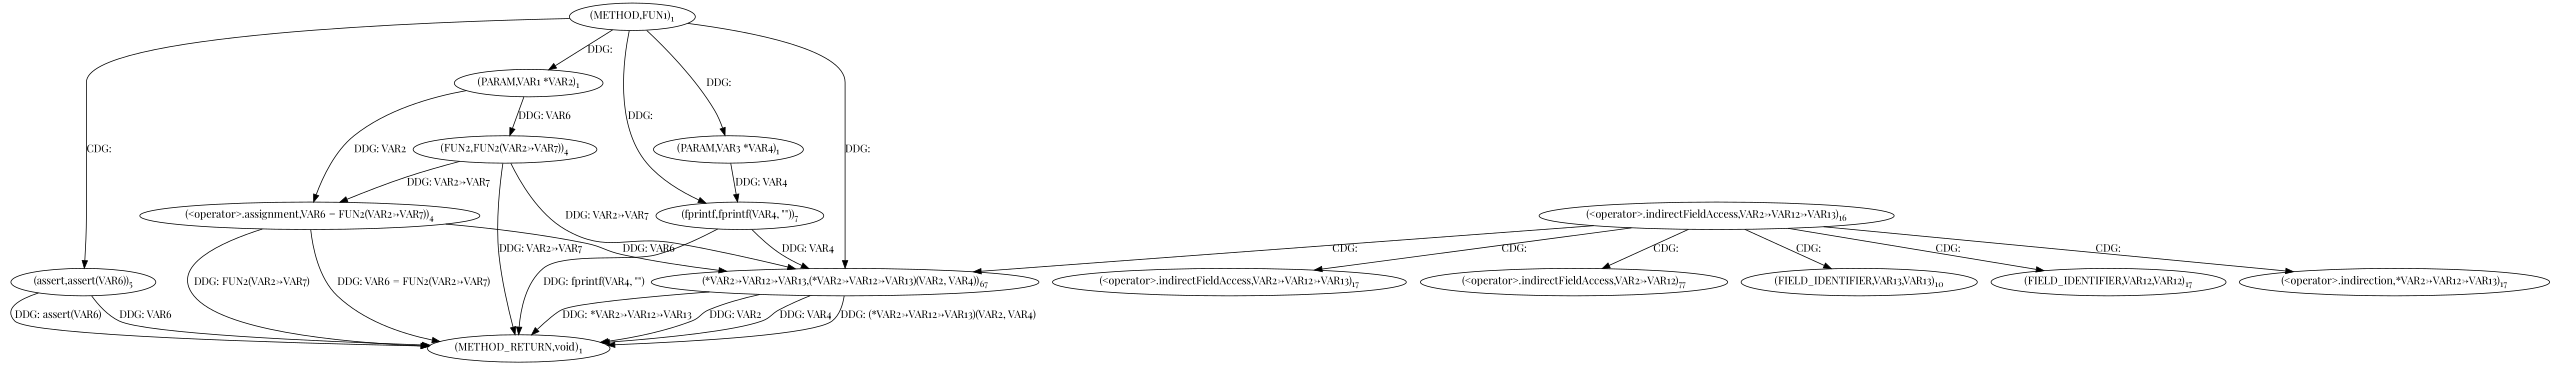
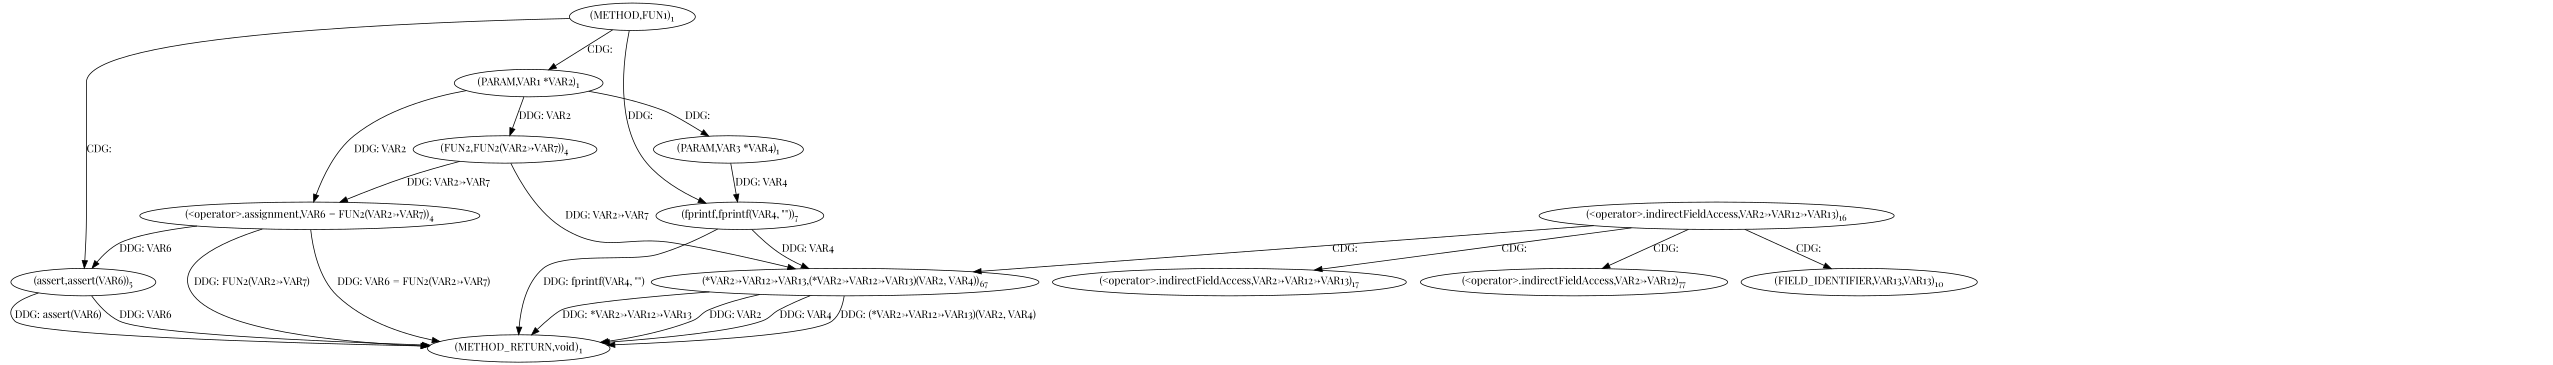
(601, 50) -> (601, 50)
(690, 76) -> (648, 105)
(845, 84) -> none
(545, 116) -> (545, 116)
(583, 243) -> (143, 235)
(498, 246) -> none
(2109, 282) -> none
(2394, 282) -> none
